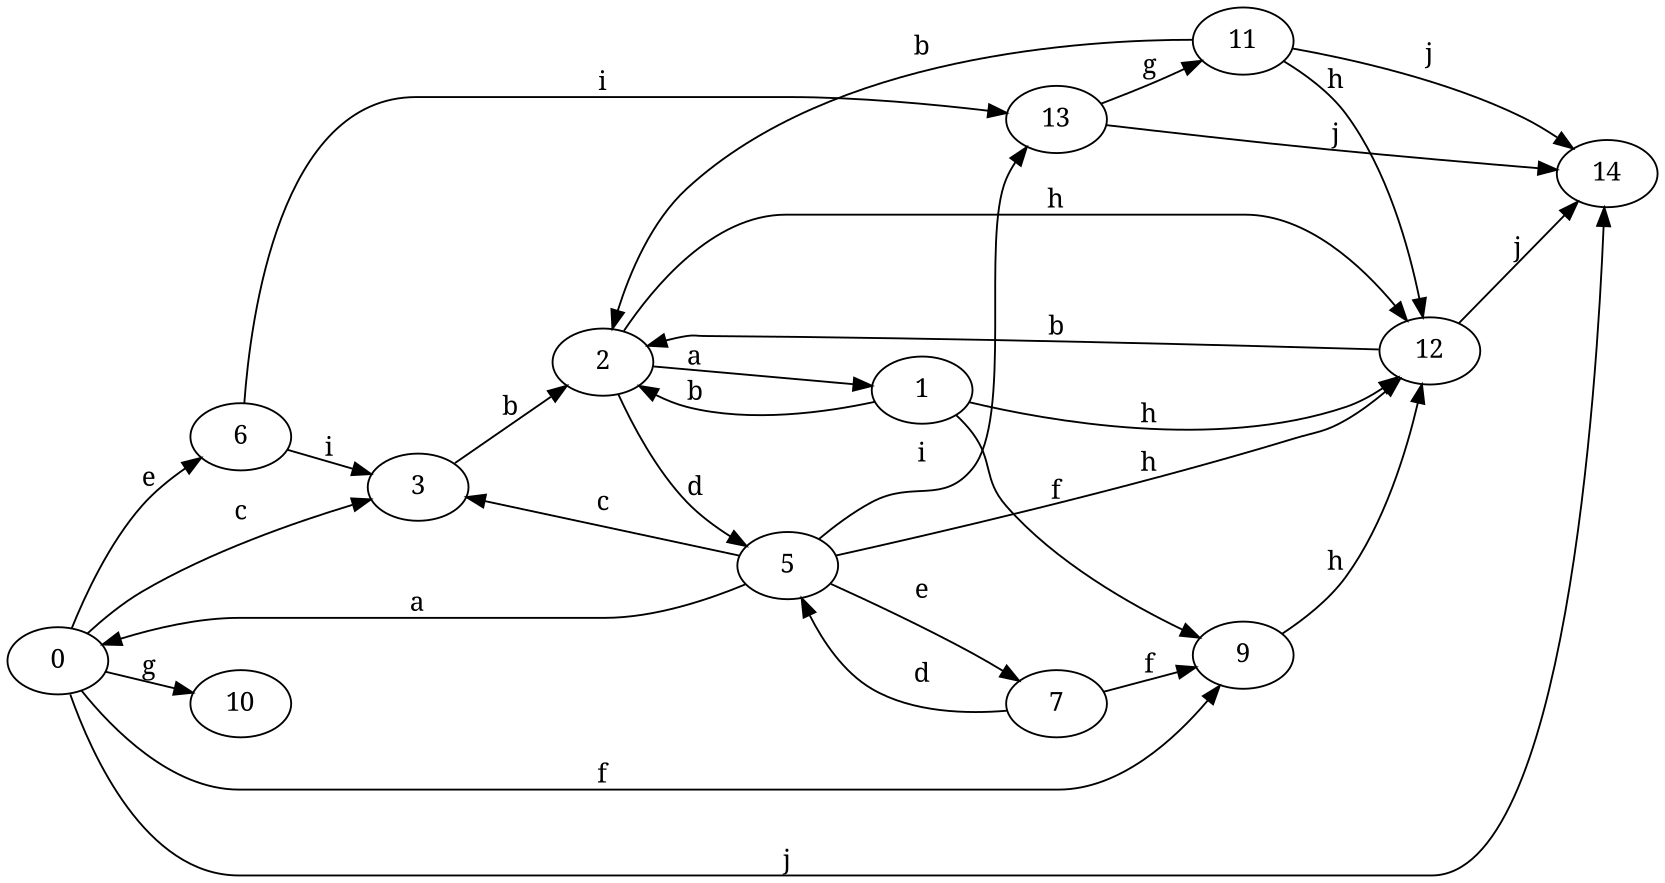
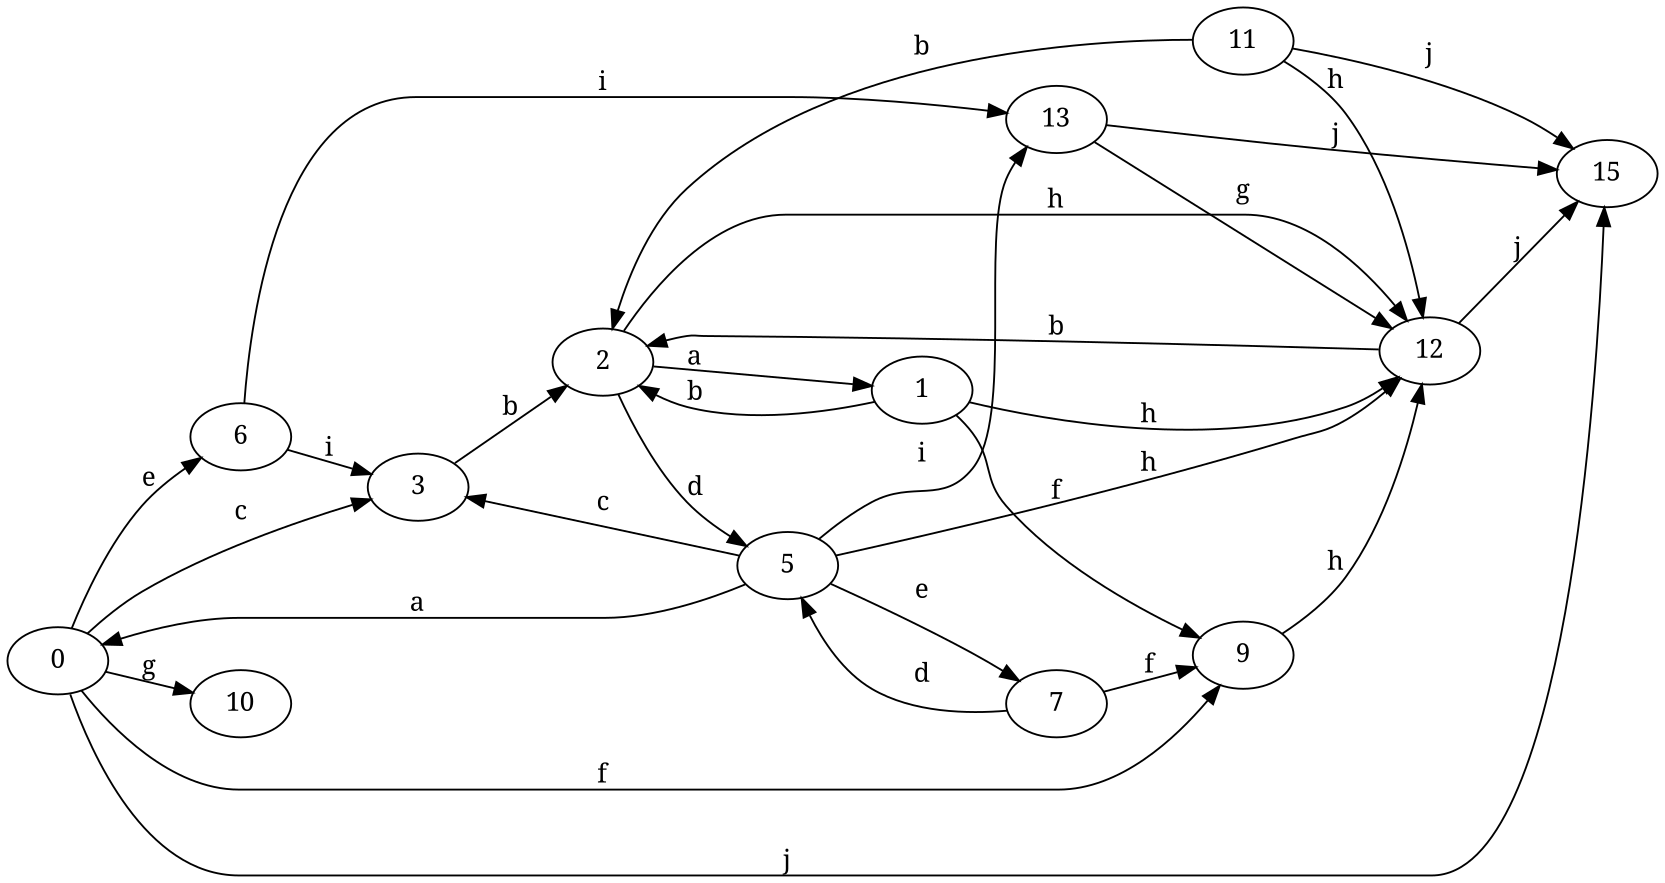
(1143, 87) -> (1235, 230)
(1607, 174) -> (1607, 174)
